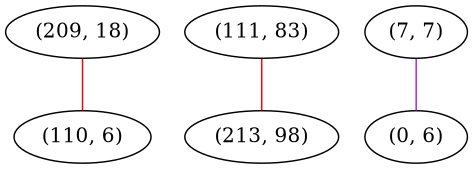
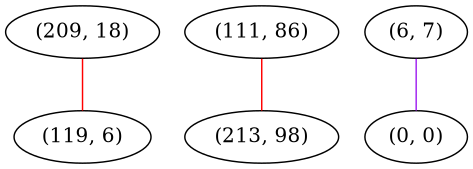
(262, 32) -> (262, 32)
(416, 32) -> (416, 32)
(83, 137) -> (83, 137)
(416, 137) -> (416, 137)
